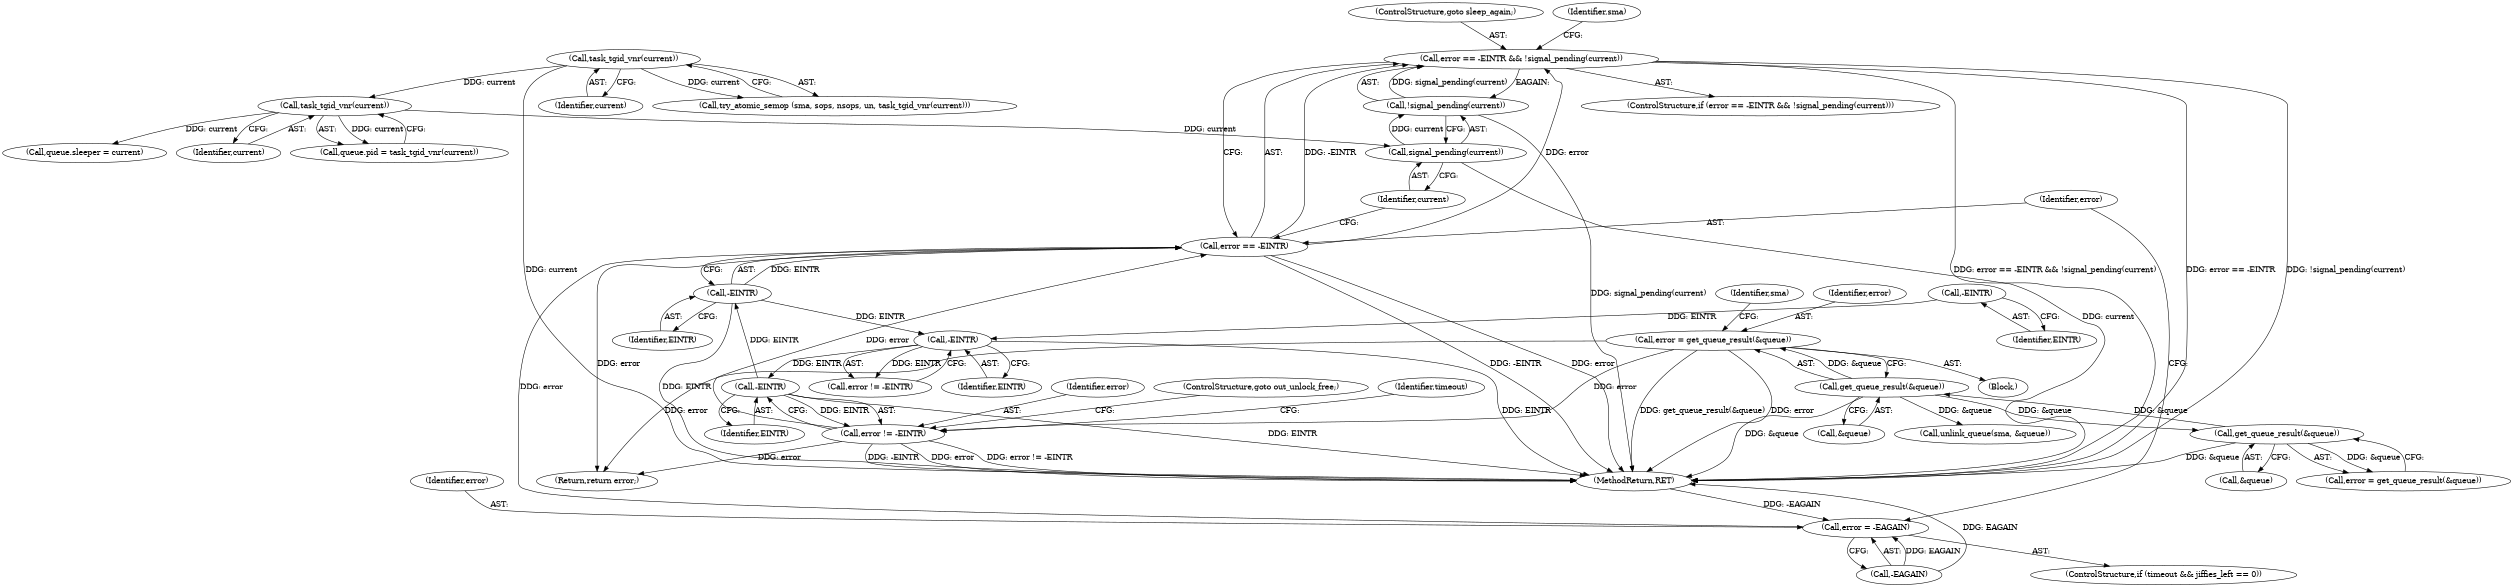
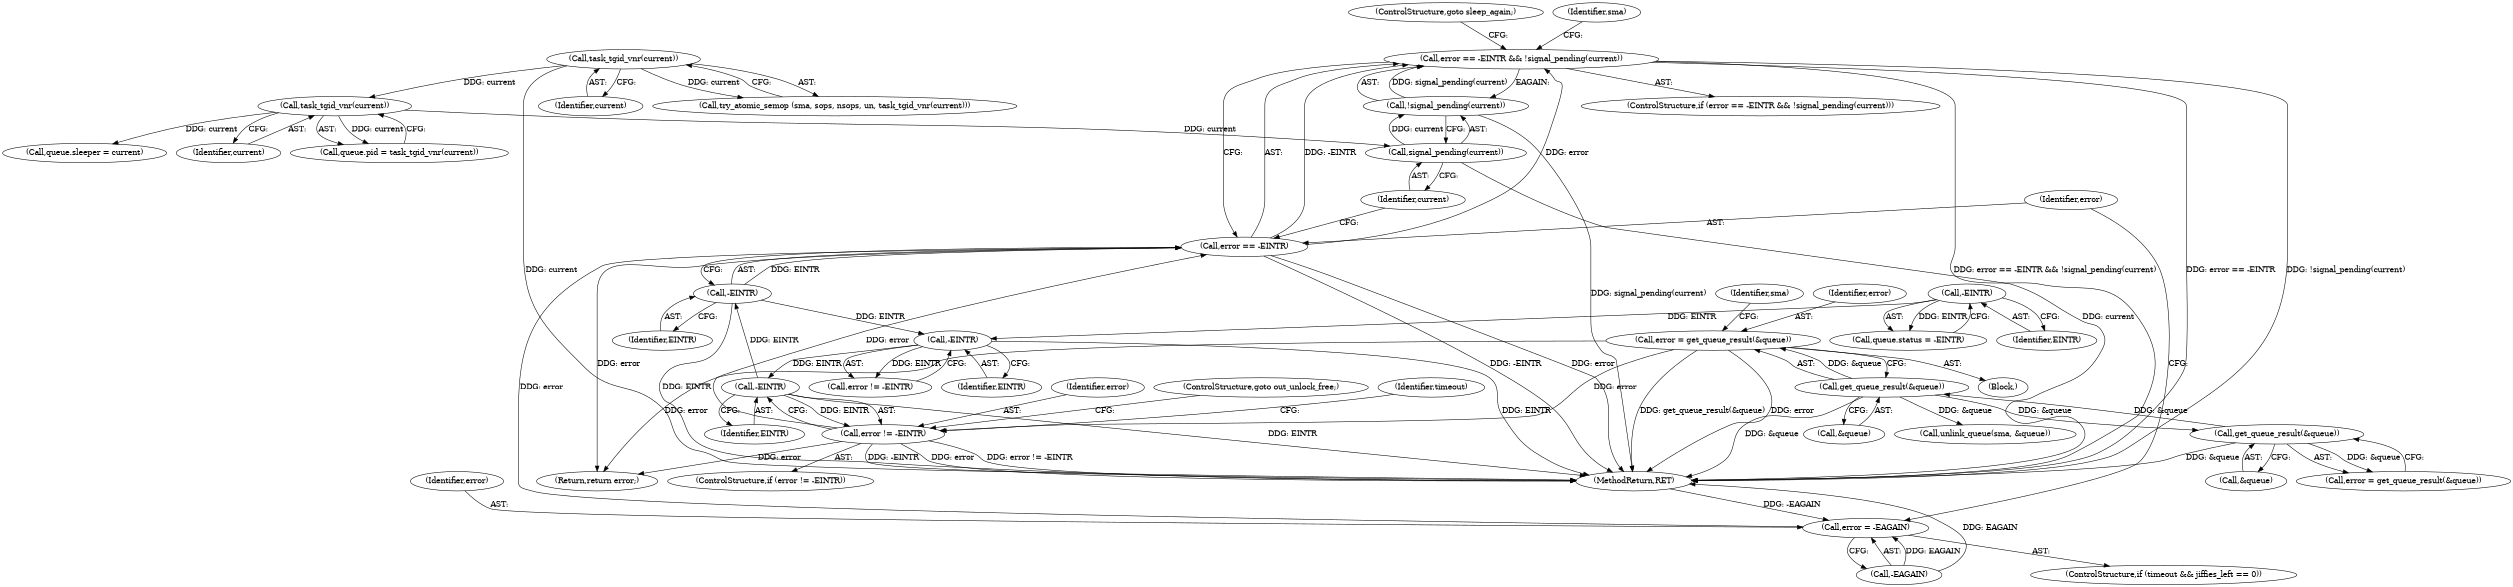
(1500, 36) -> (1500, 36)
none -> (1908, 341)
none -> (771, 481)
